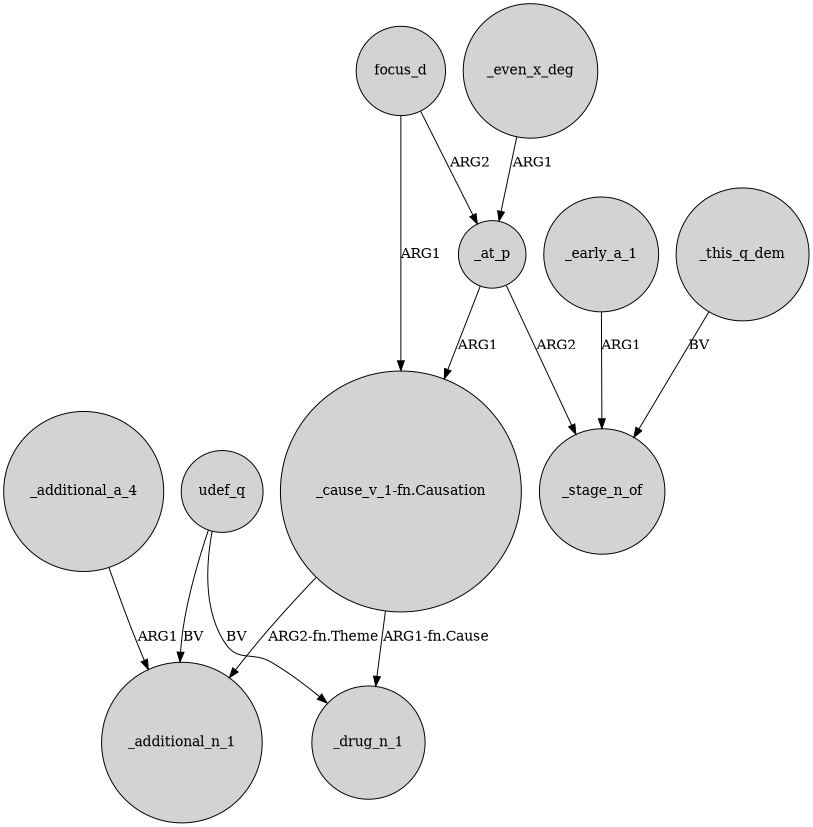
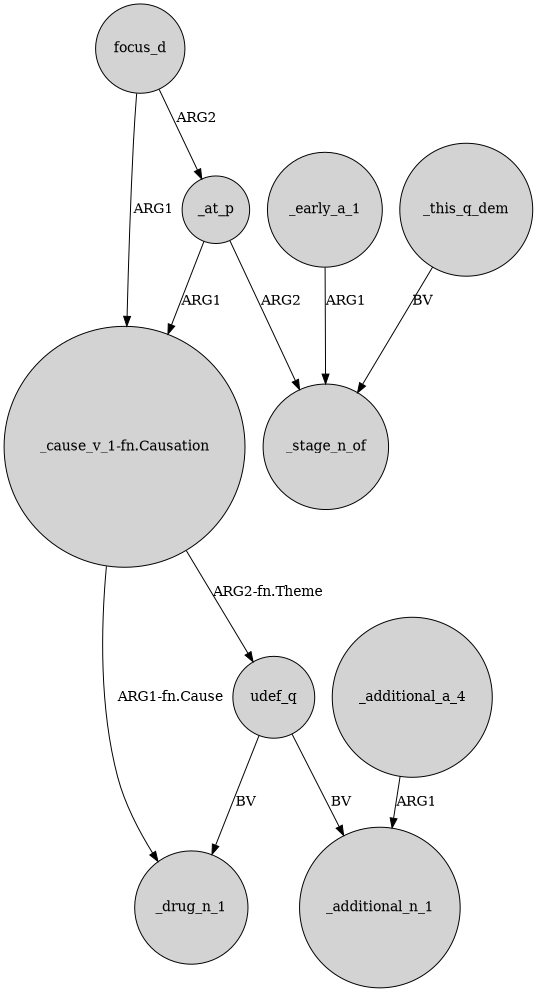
(530, 71) -> none
(275, 623) -> (217, 602)
